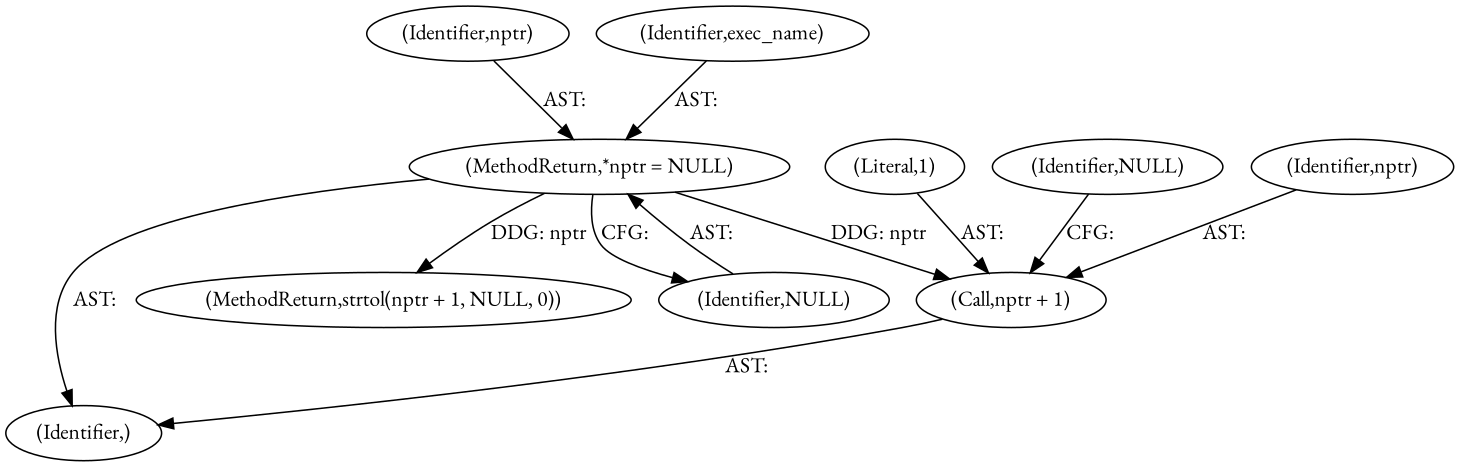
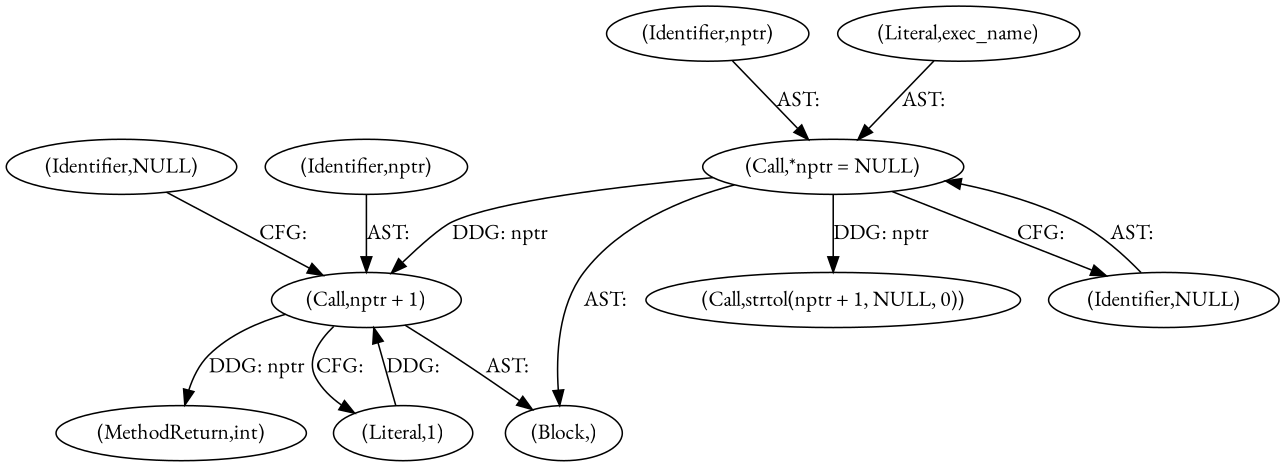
(733, 34) -> (959, 34)
(600, 167) -> (833, 167)
(985, 233) -> (416, 367)
(384, 300) -> (833, 300)
none -> (313, 368)
(84, 433) -> (564, 433)
none -> (181, 433)
